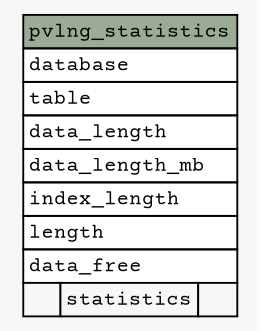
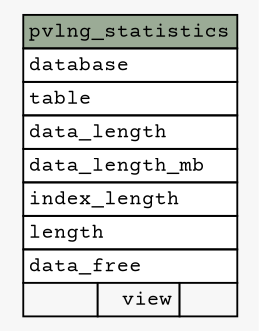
(129, 299) -> (148, 299)
